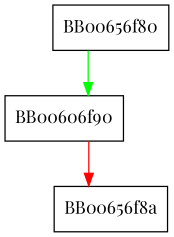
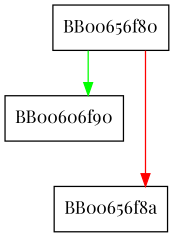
(89, 157) -> (145, 112)
